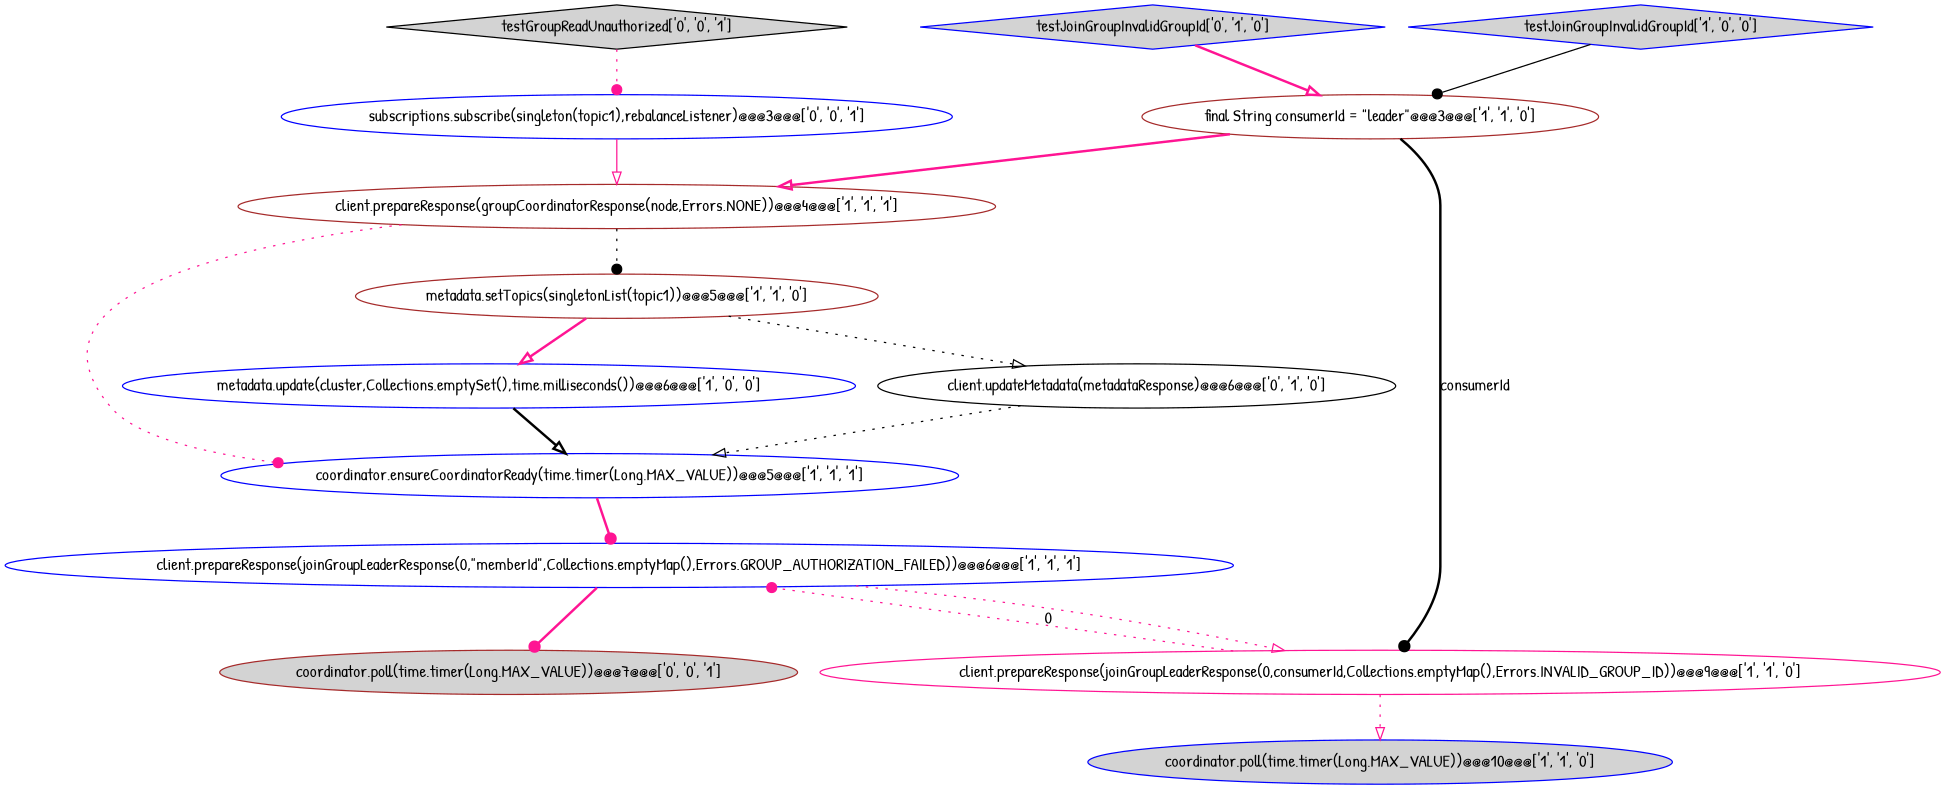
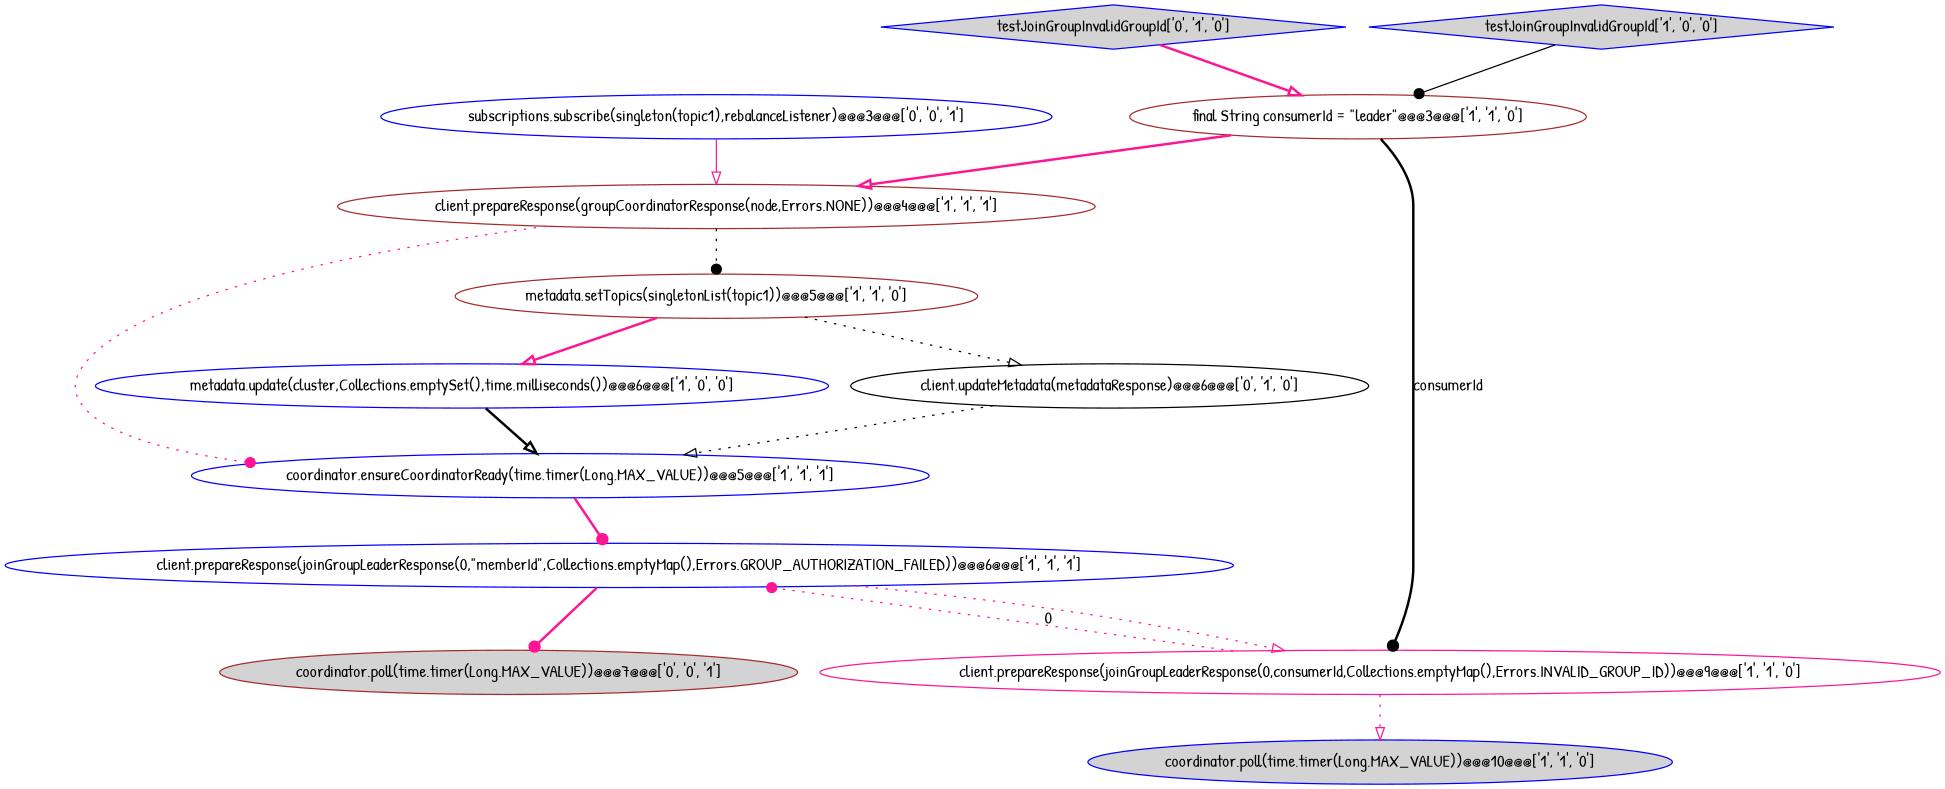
(617, 27) -> none
